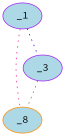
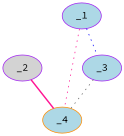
none -> (22, 68)
(22, 120) -> (62, 120)
